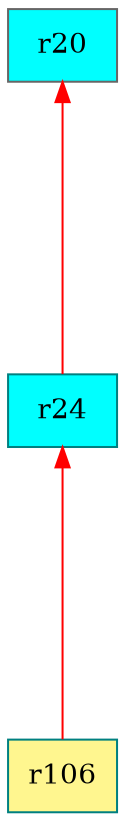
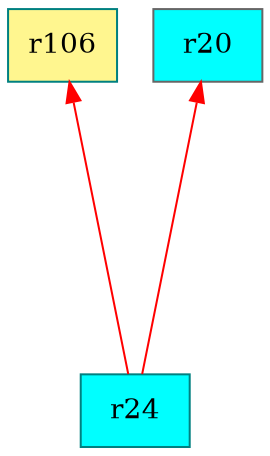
(63, 604) -> (101, 238)
